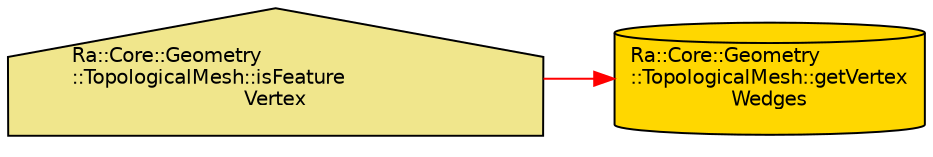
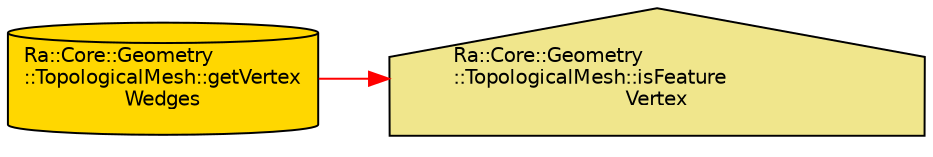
(569, 79) -> (344, 79)
